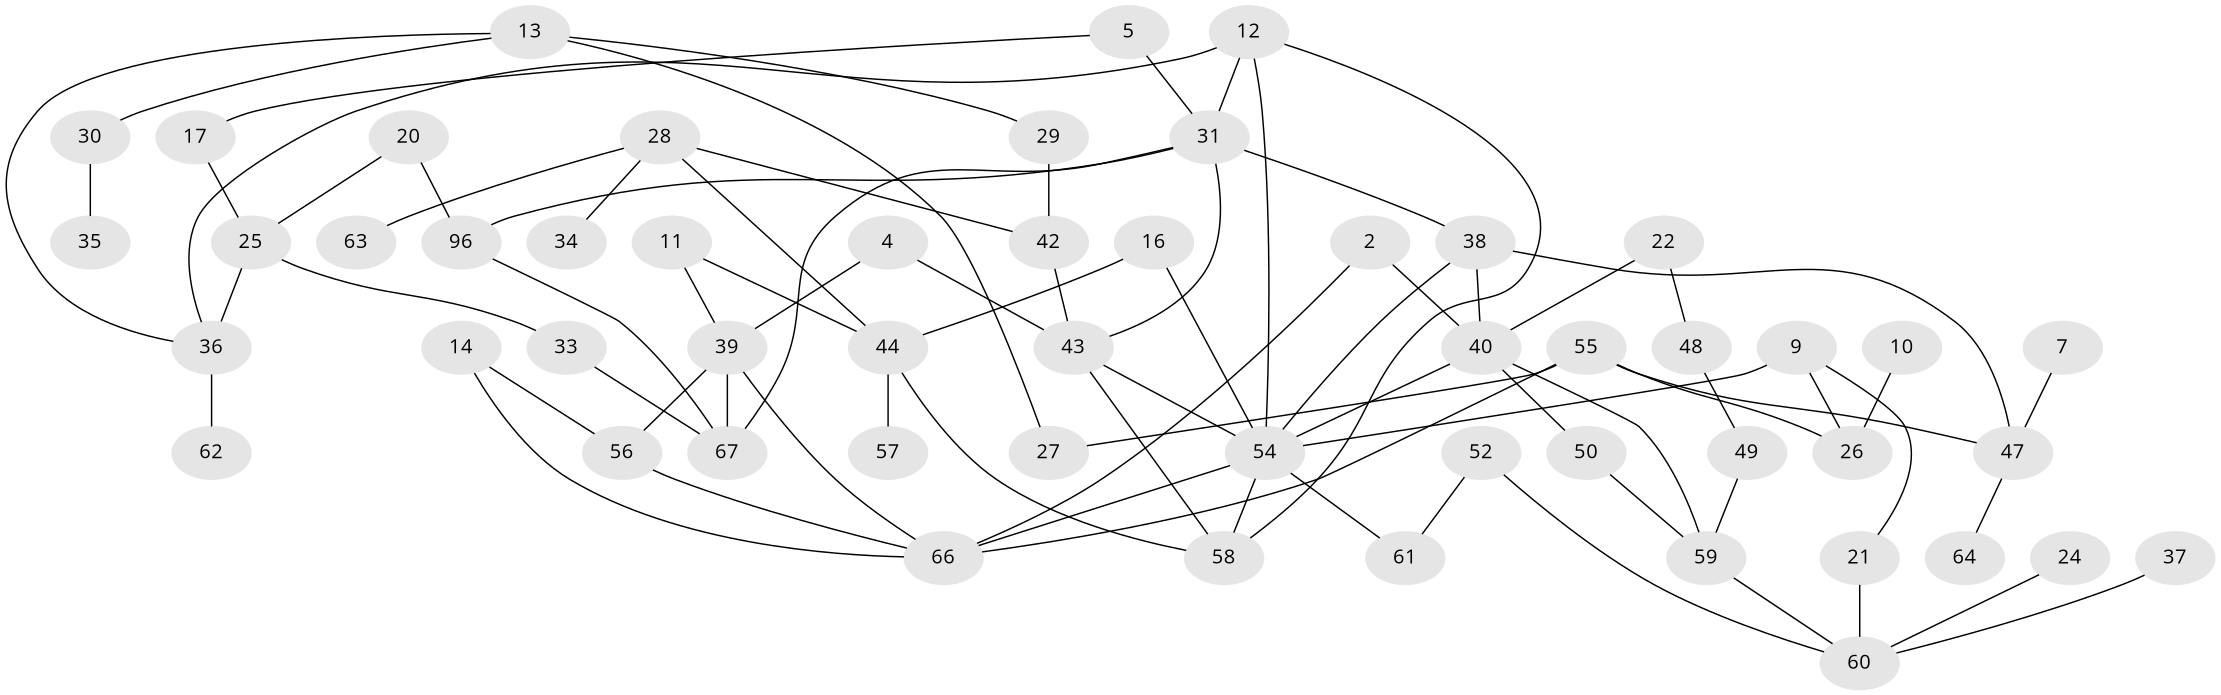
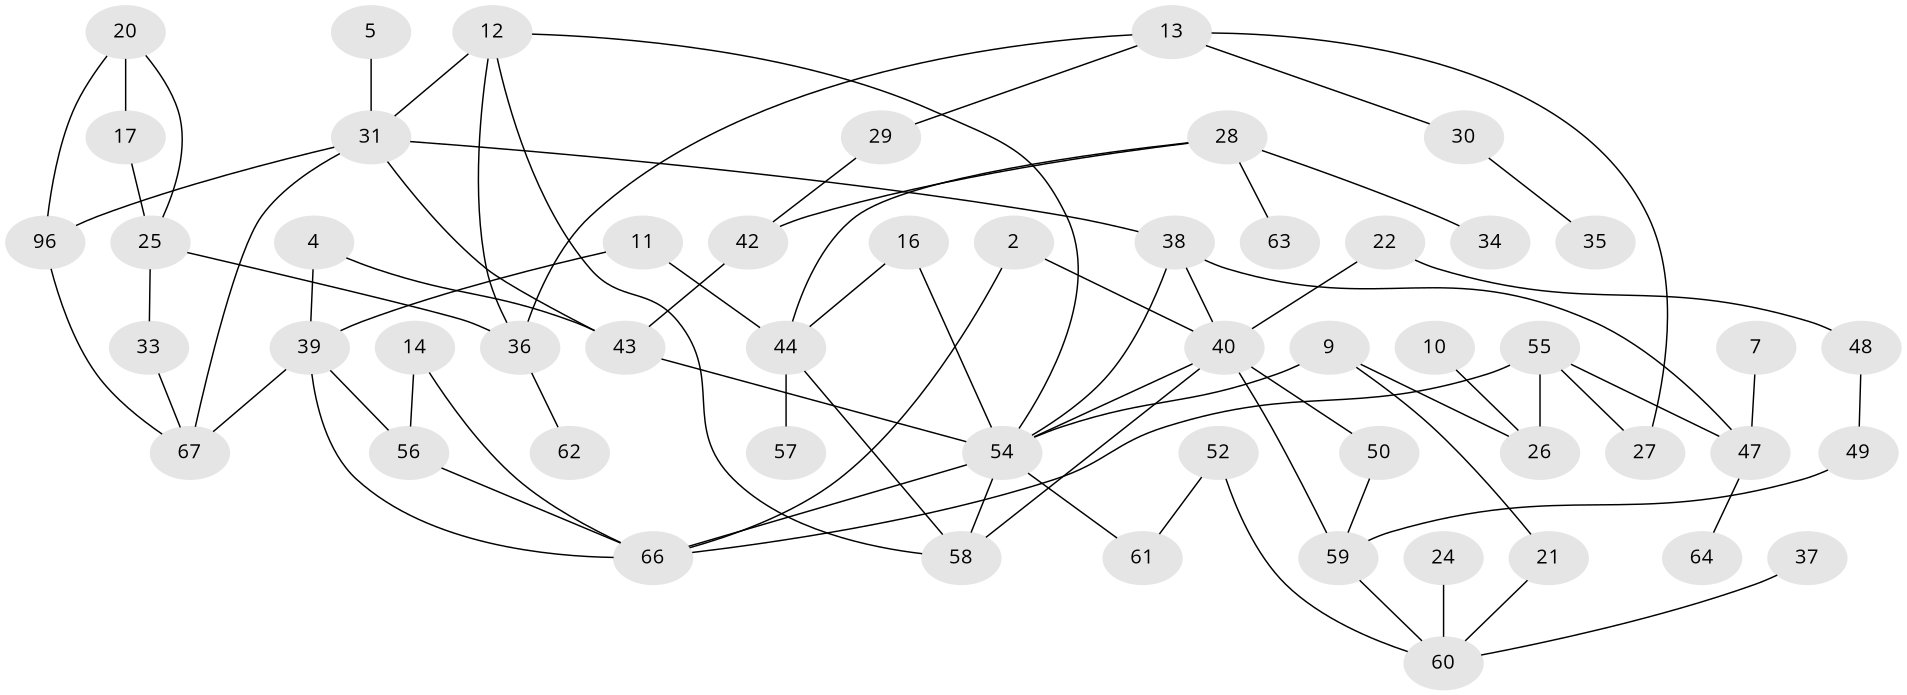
(786, 53) -> (126, 85)
(1152, 457) -> (1098, 449)
